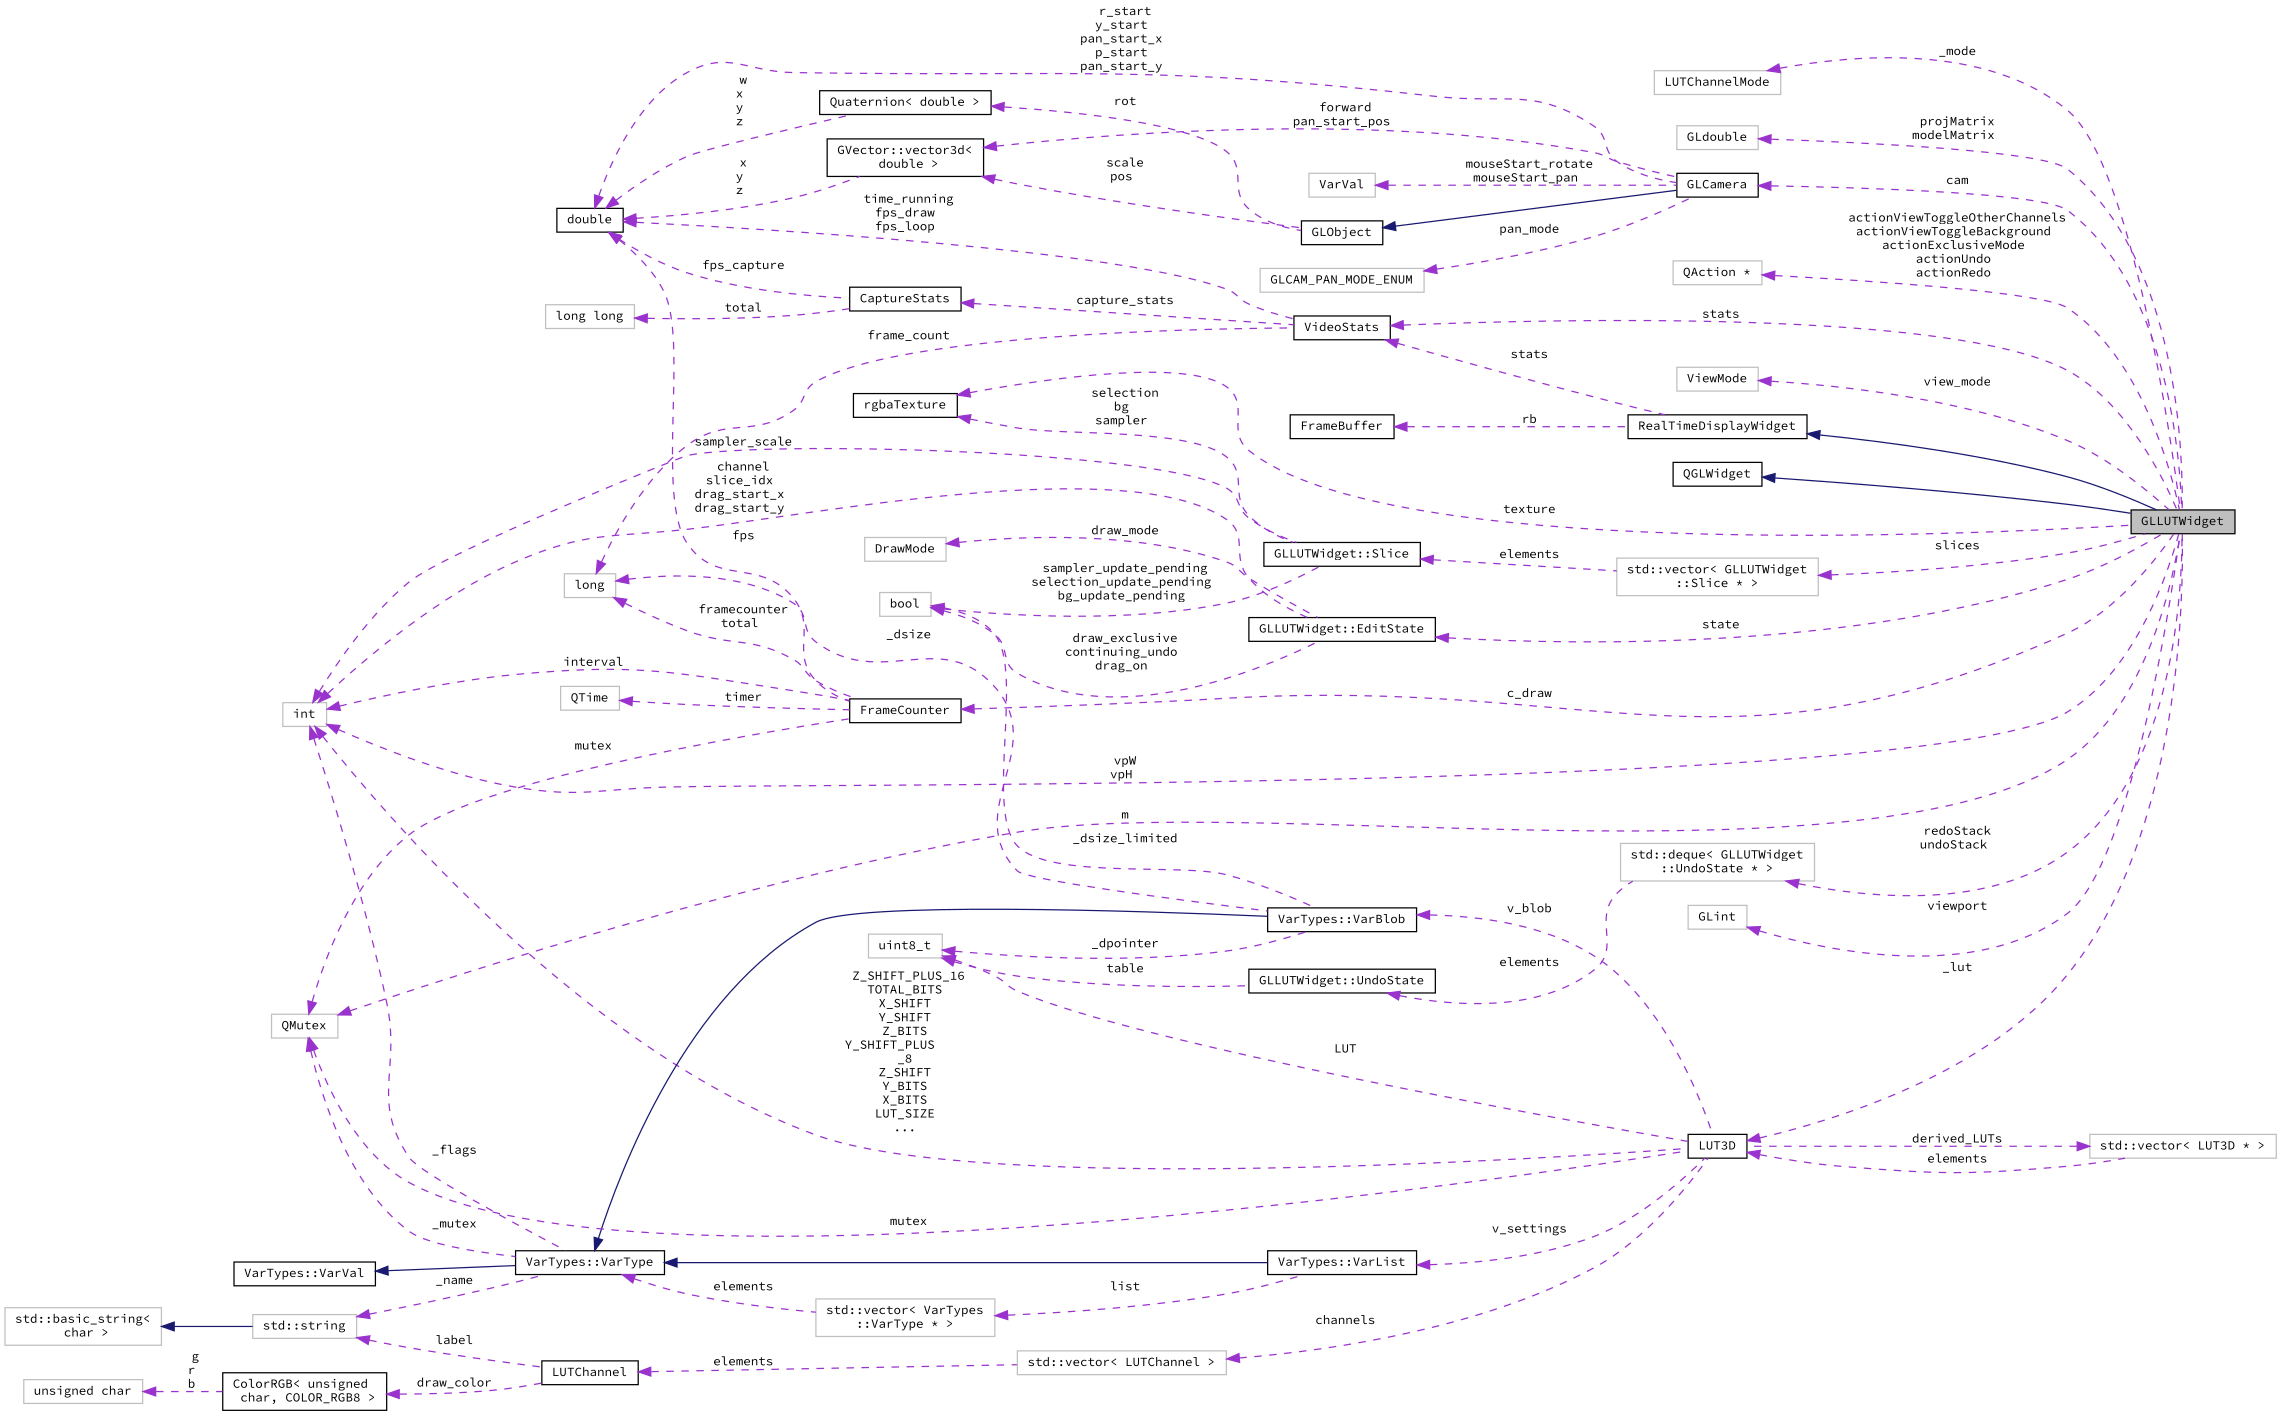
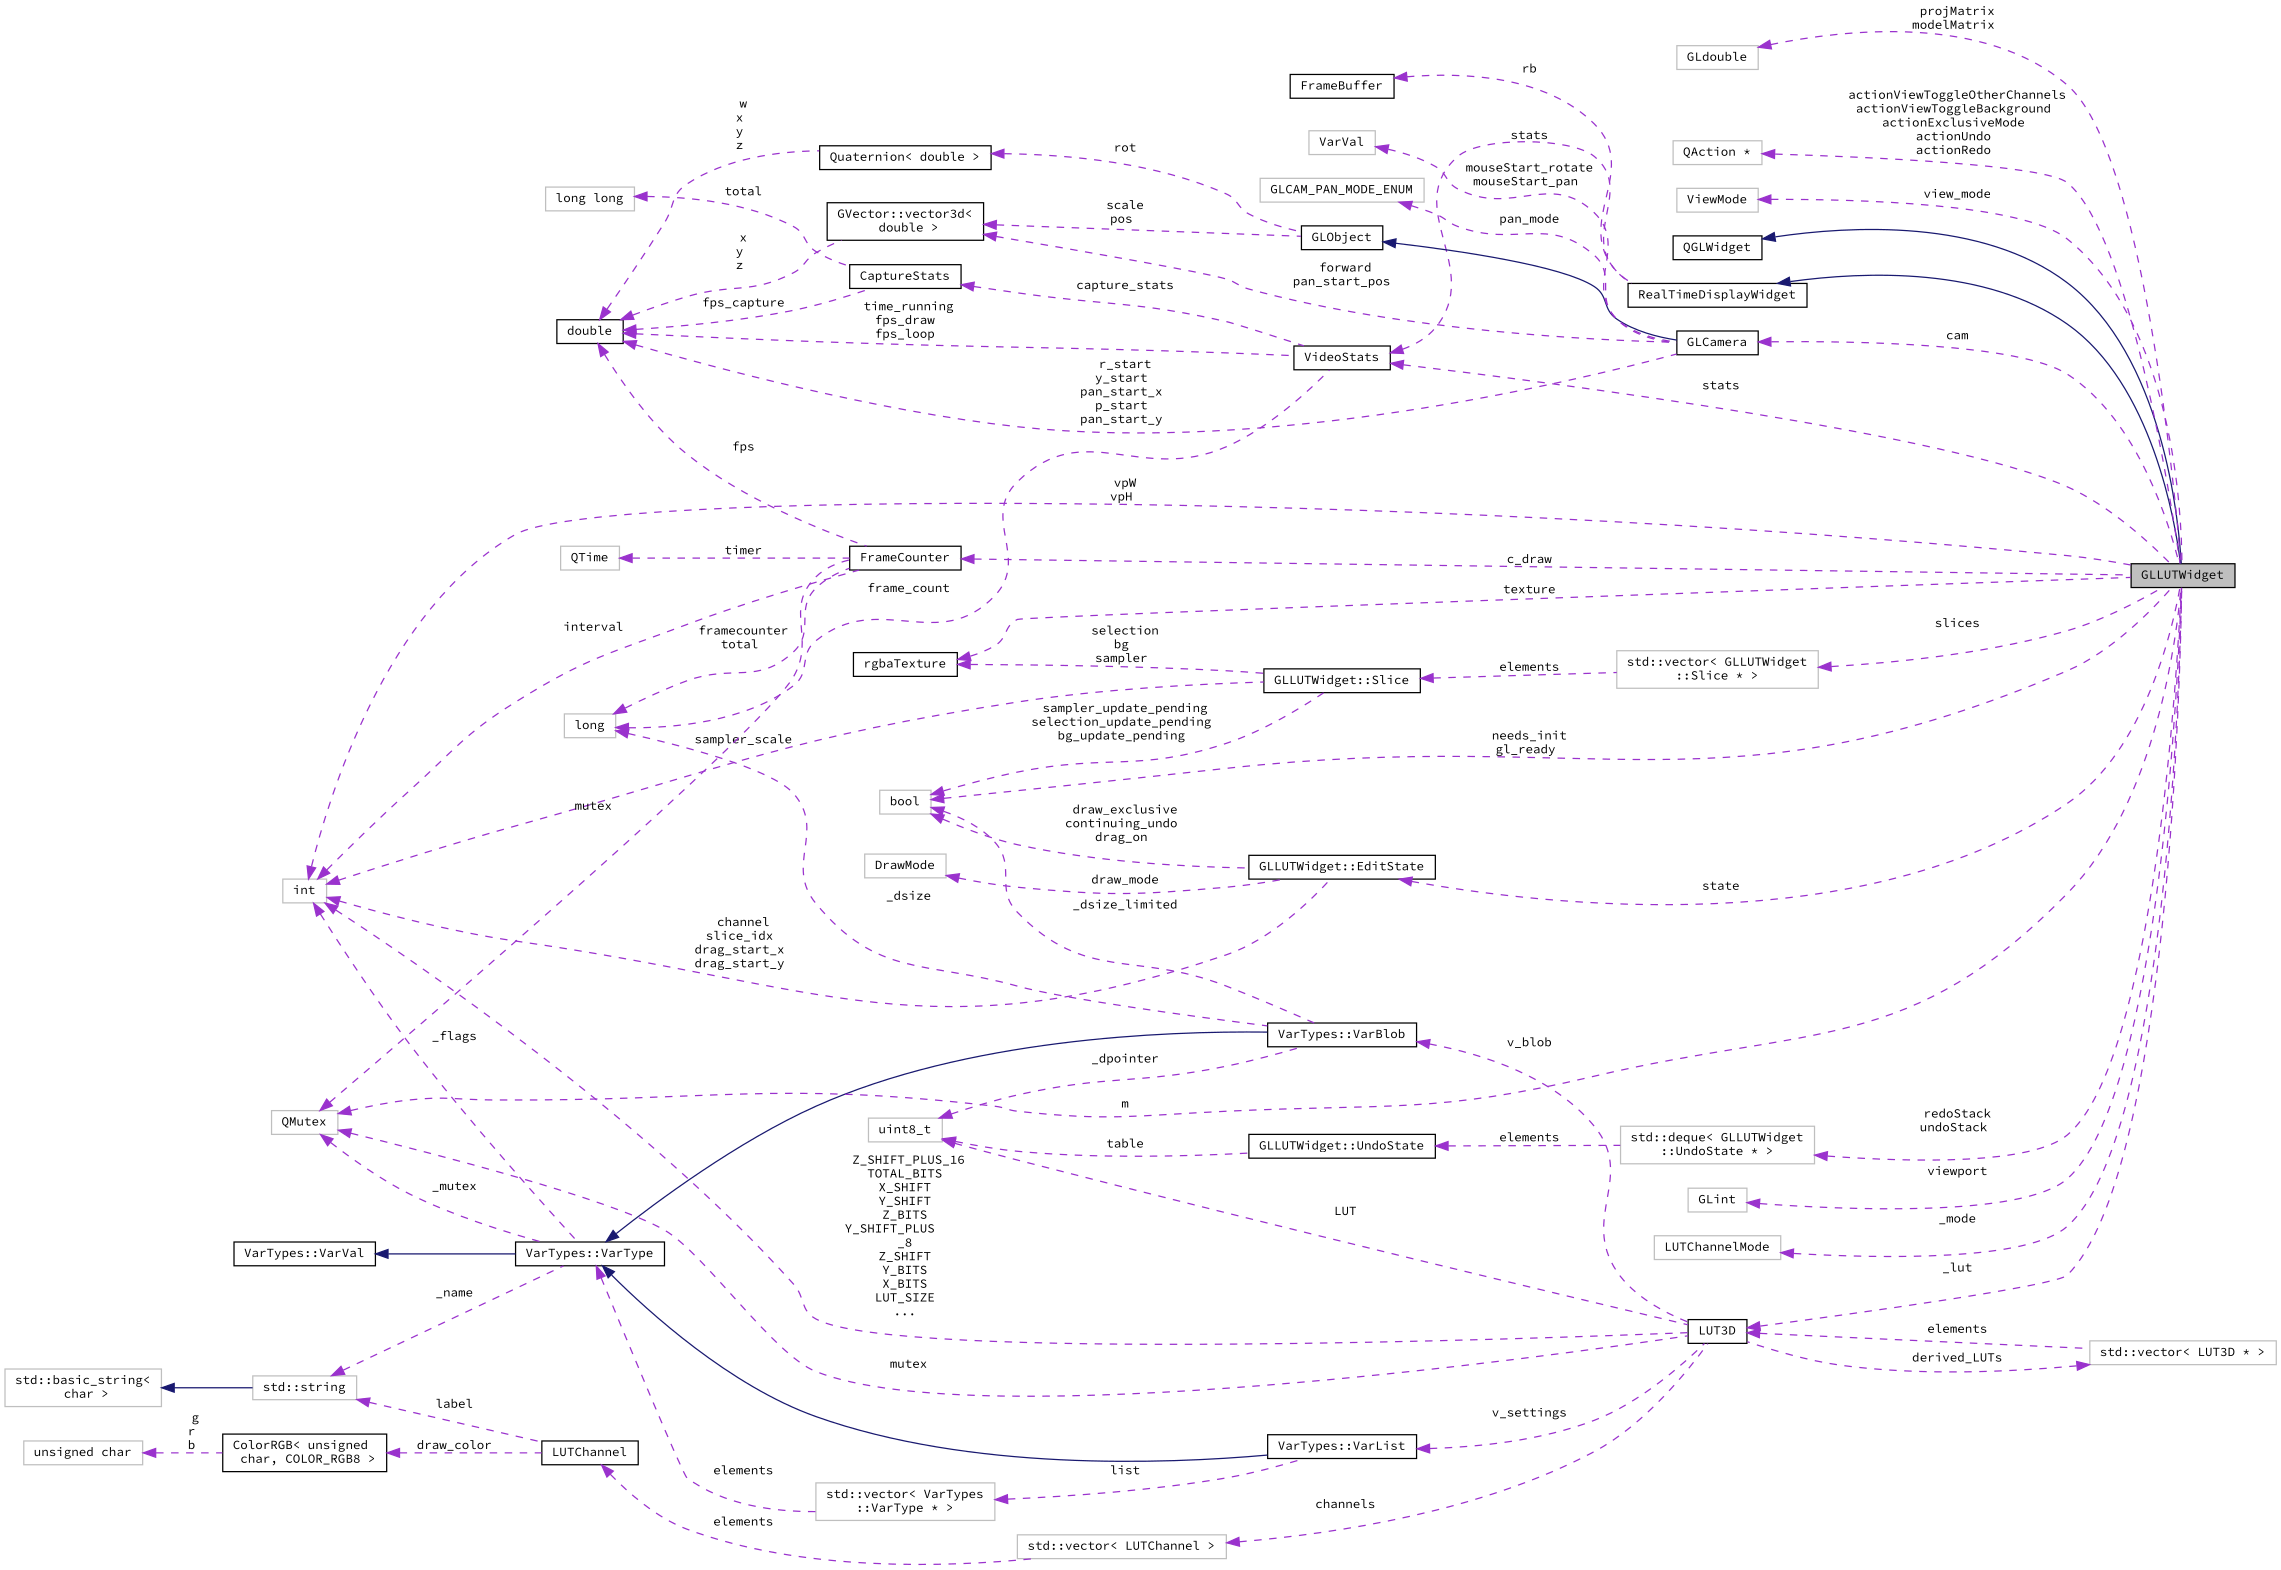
none -> (1578, 758)
